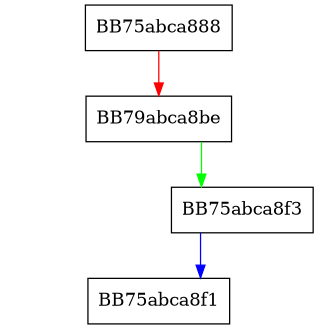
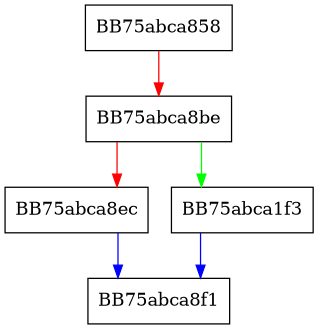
(159, 28) -> (159, 28)
(159, 119) -> (159, 119)
none -> (77, 210)
(242, 210) -> (242, 210)
